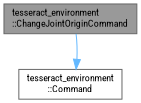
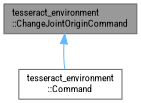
(77, 47) -> (64, 57)
